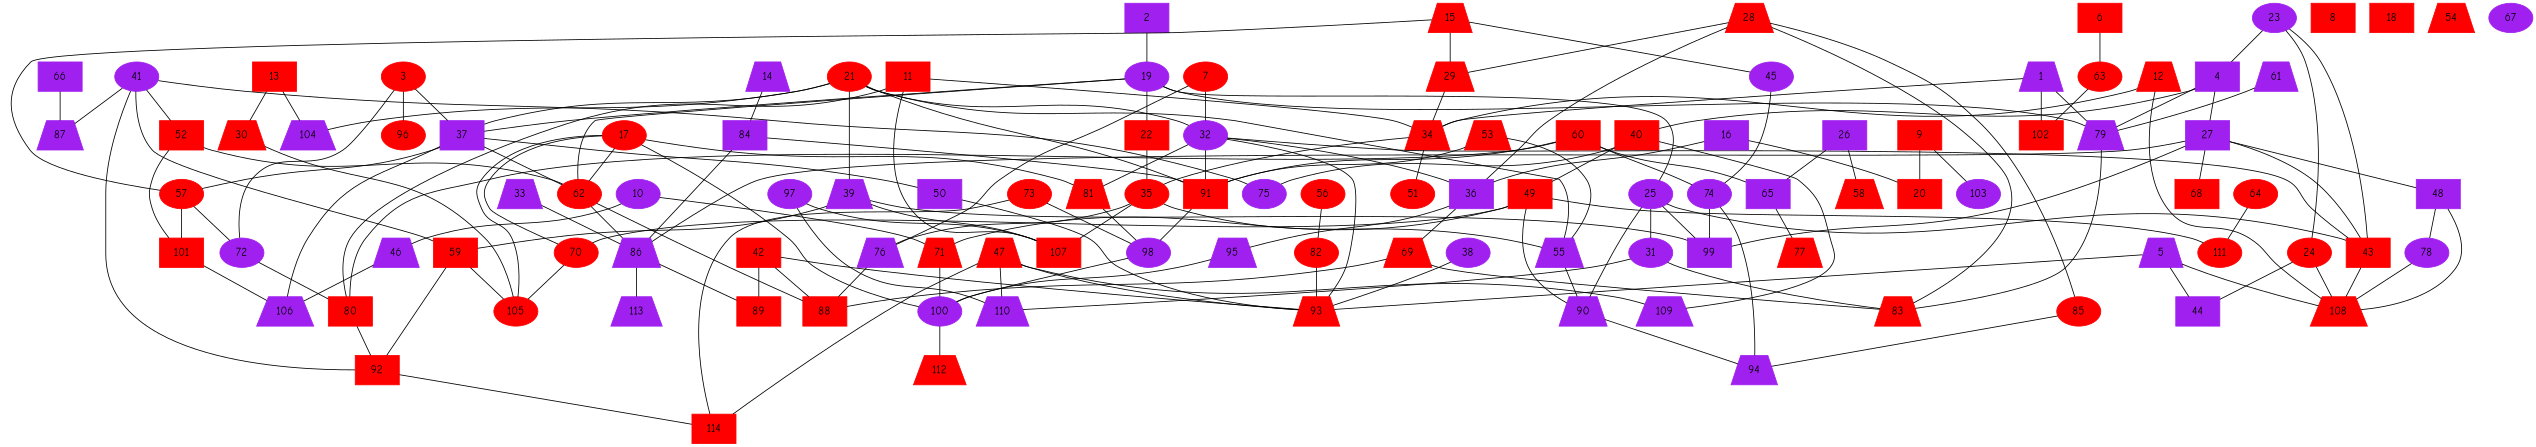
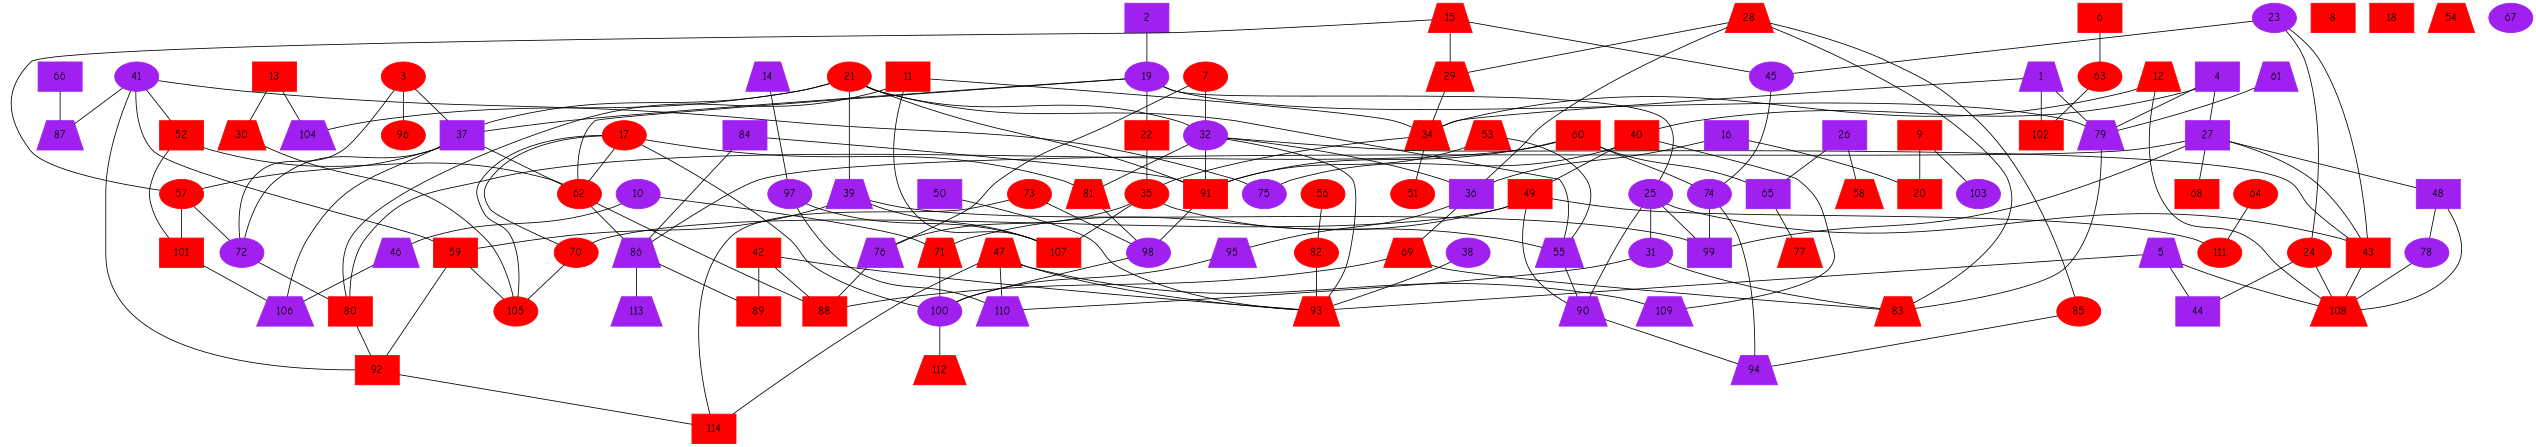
(2247, 46) -> (2023, 47)
(754, 111) -> (778, 133)
(734, 162) -> (346, 157)
(520, 194) -> none
